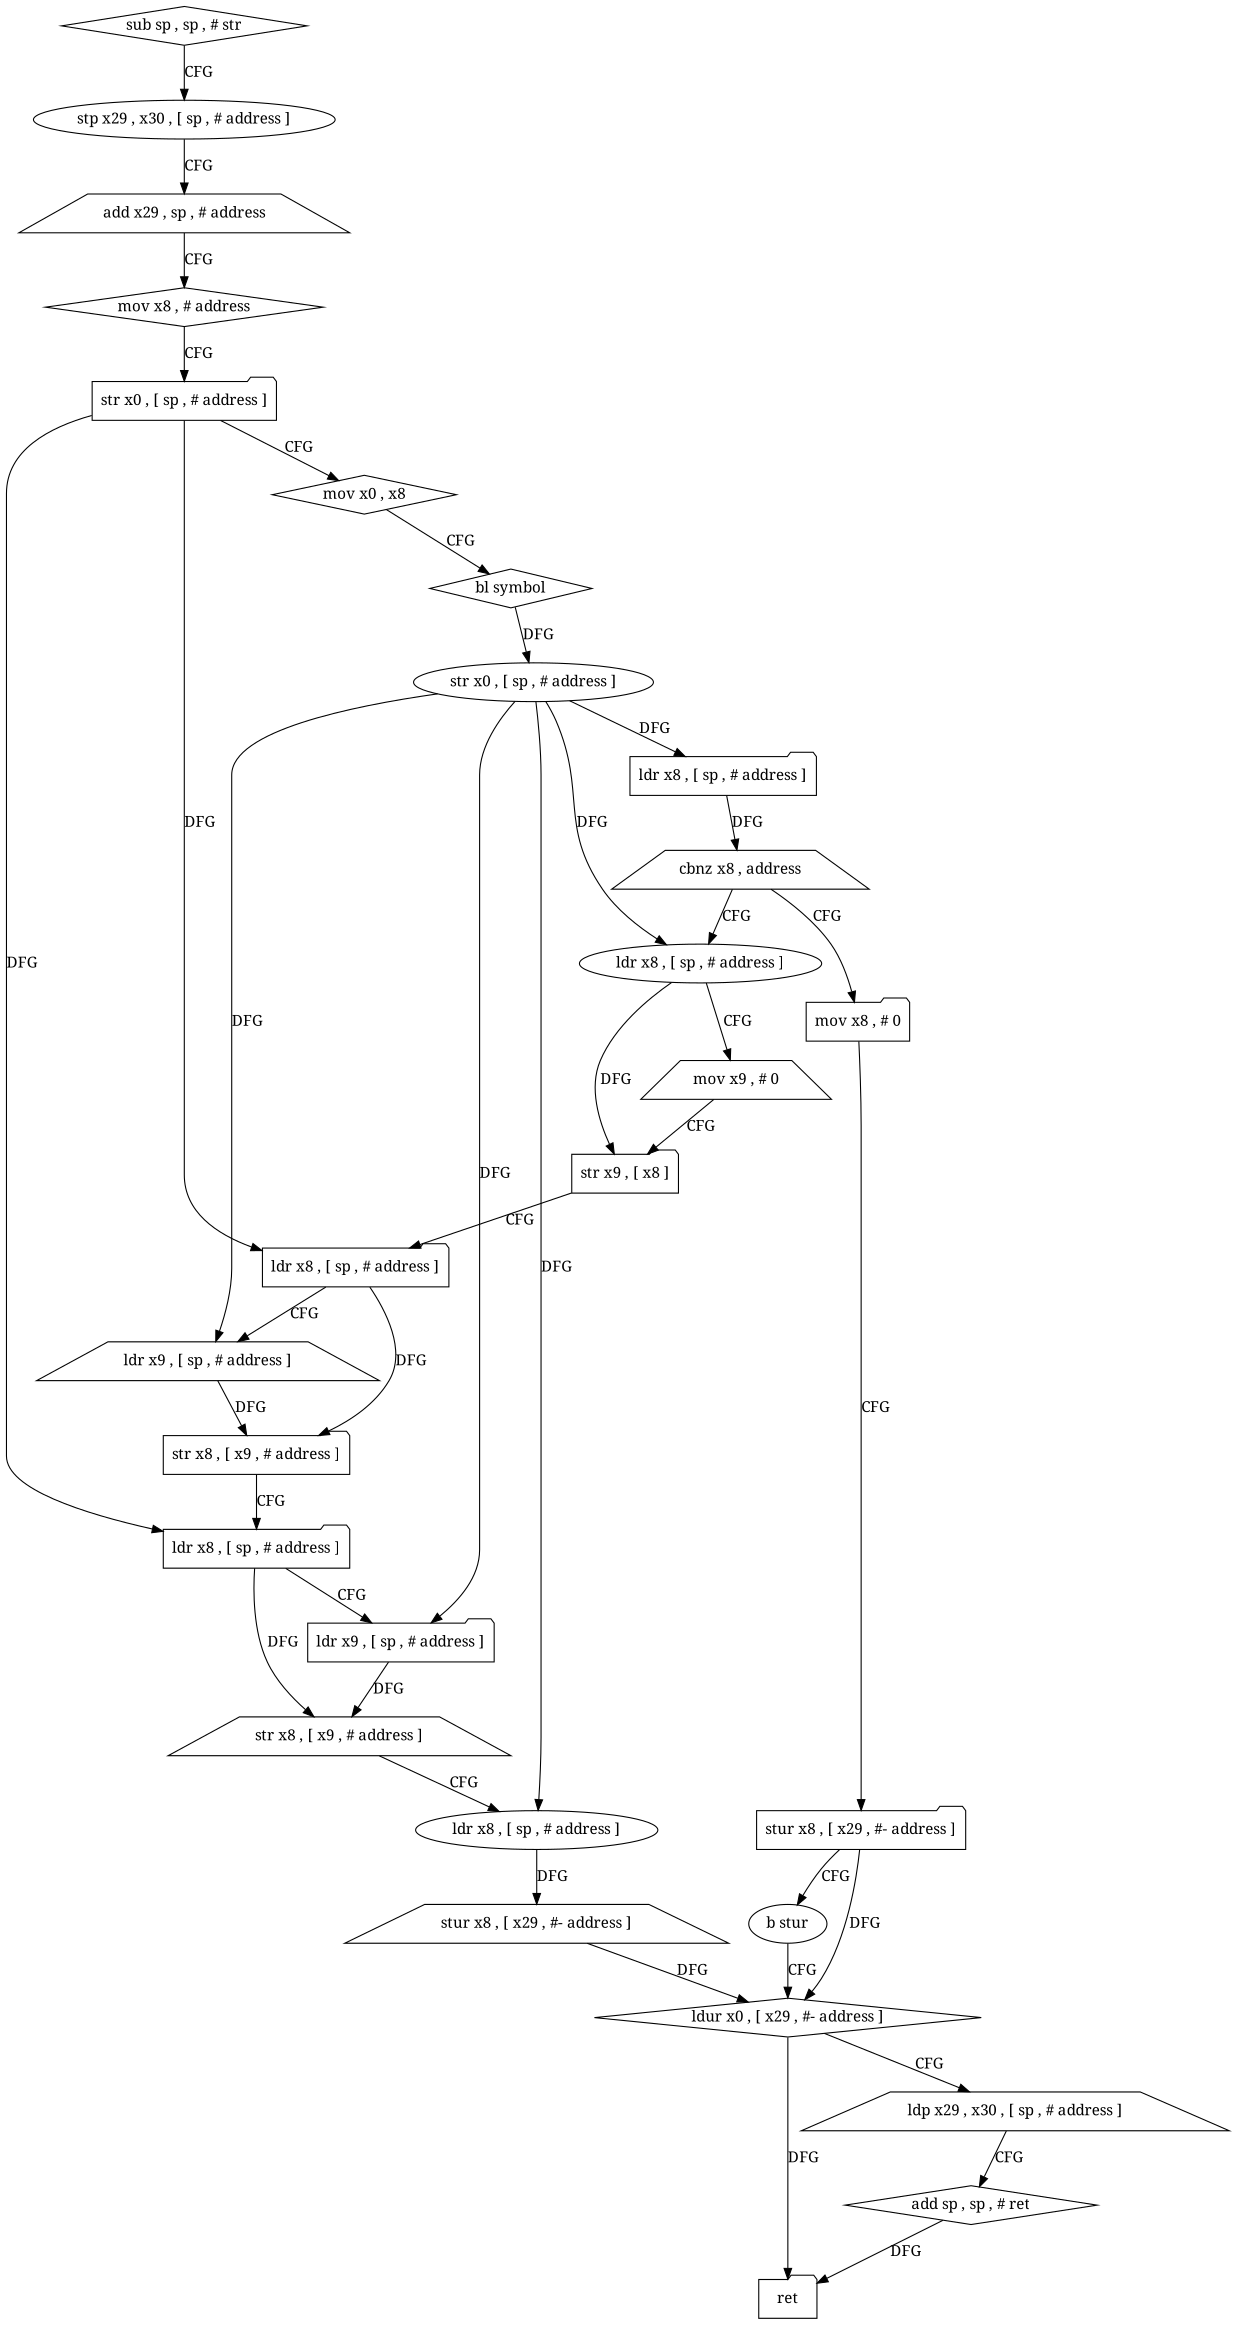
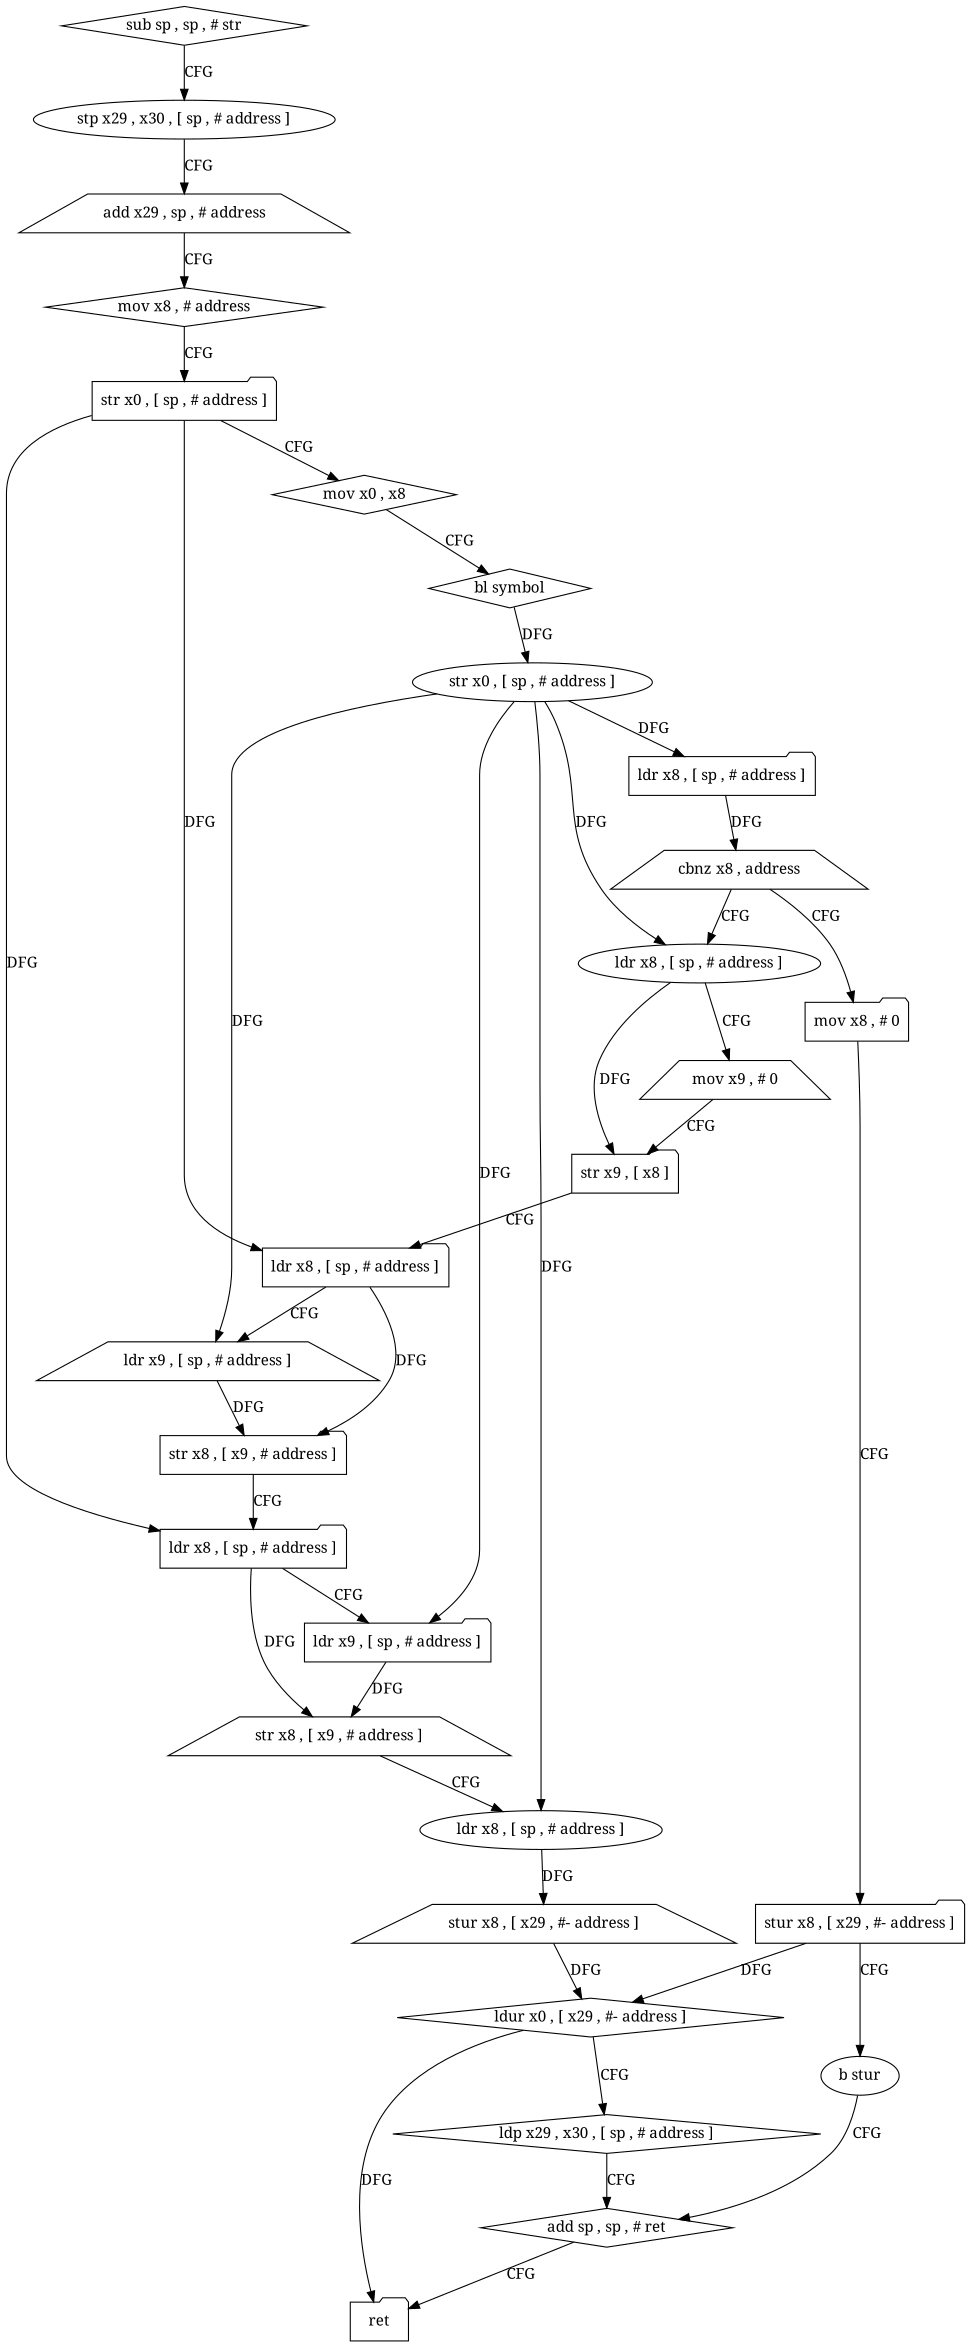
(788, 1965) -> (794, 2181)
(1015, 2111) -> (607, 2134)
(906, 2252) -> (521, 2275)
